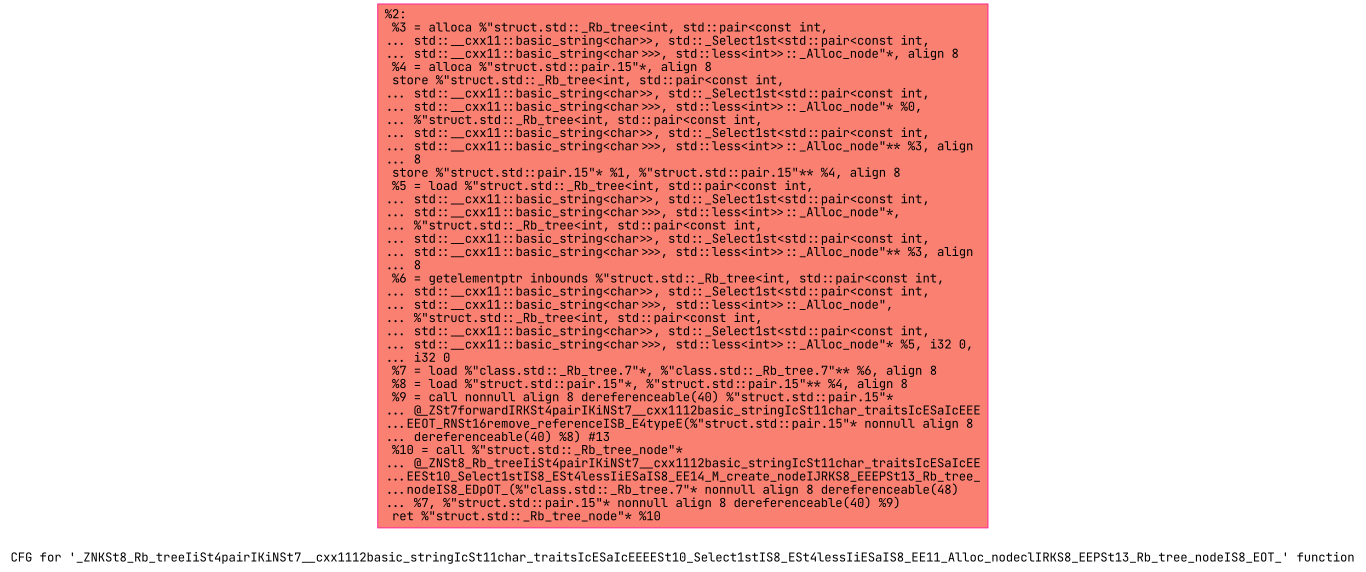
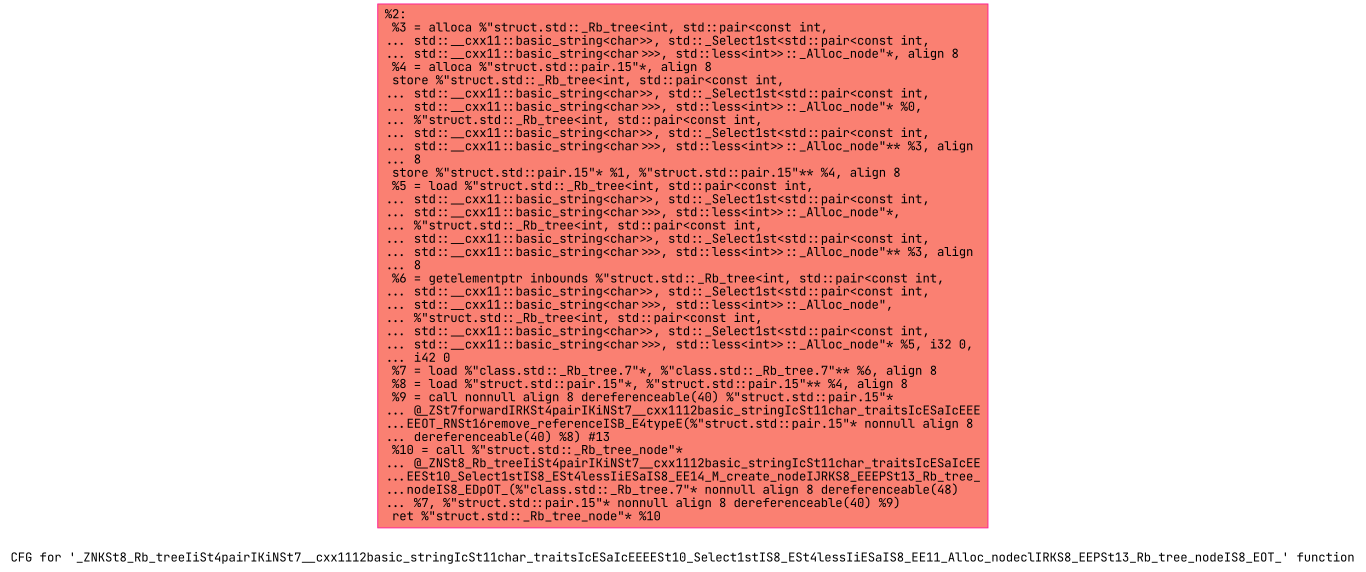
(418, 358) -> (418, 358)
